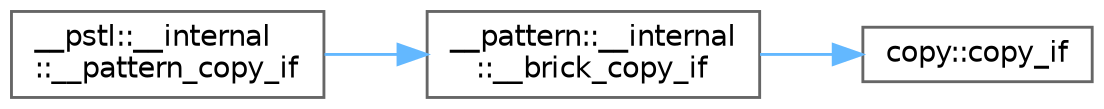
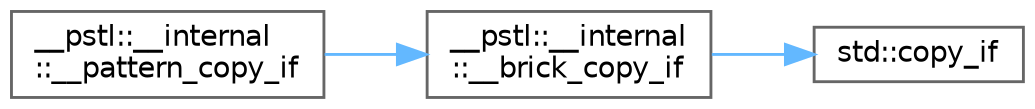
(593, 54) -> (569, 54)
(978, 54) -> (919, 54)
